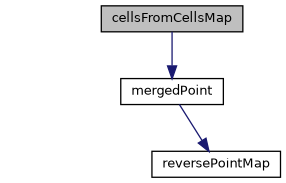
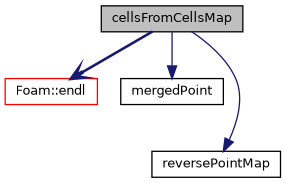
none -> (51, 92)
(191, 123) -> (235, 77)
